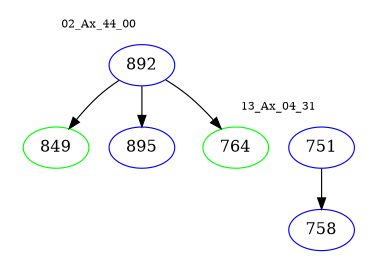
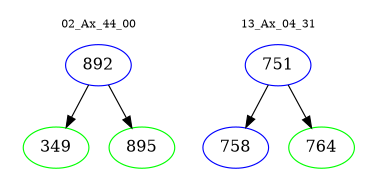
(201, 107) -> (297, 101)
(56, 148) -> (56, 148)
(142, 148) -> (142, 148)
